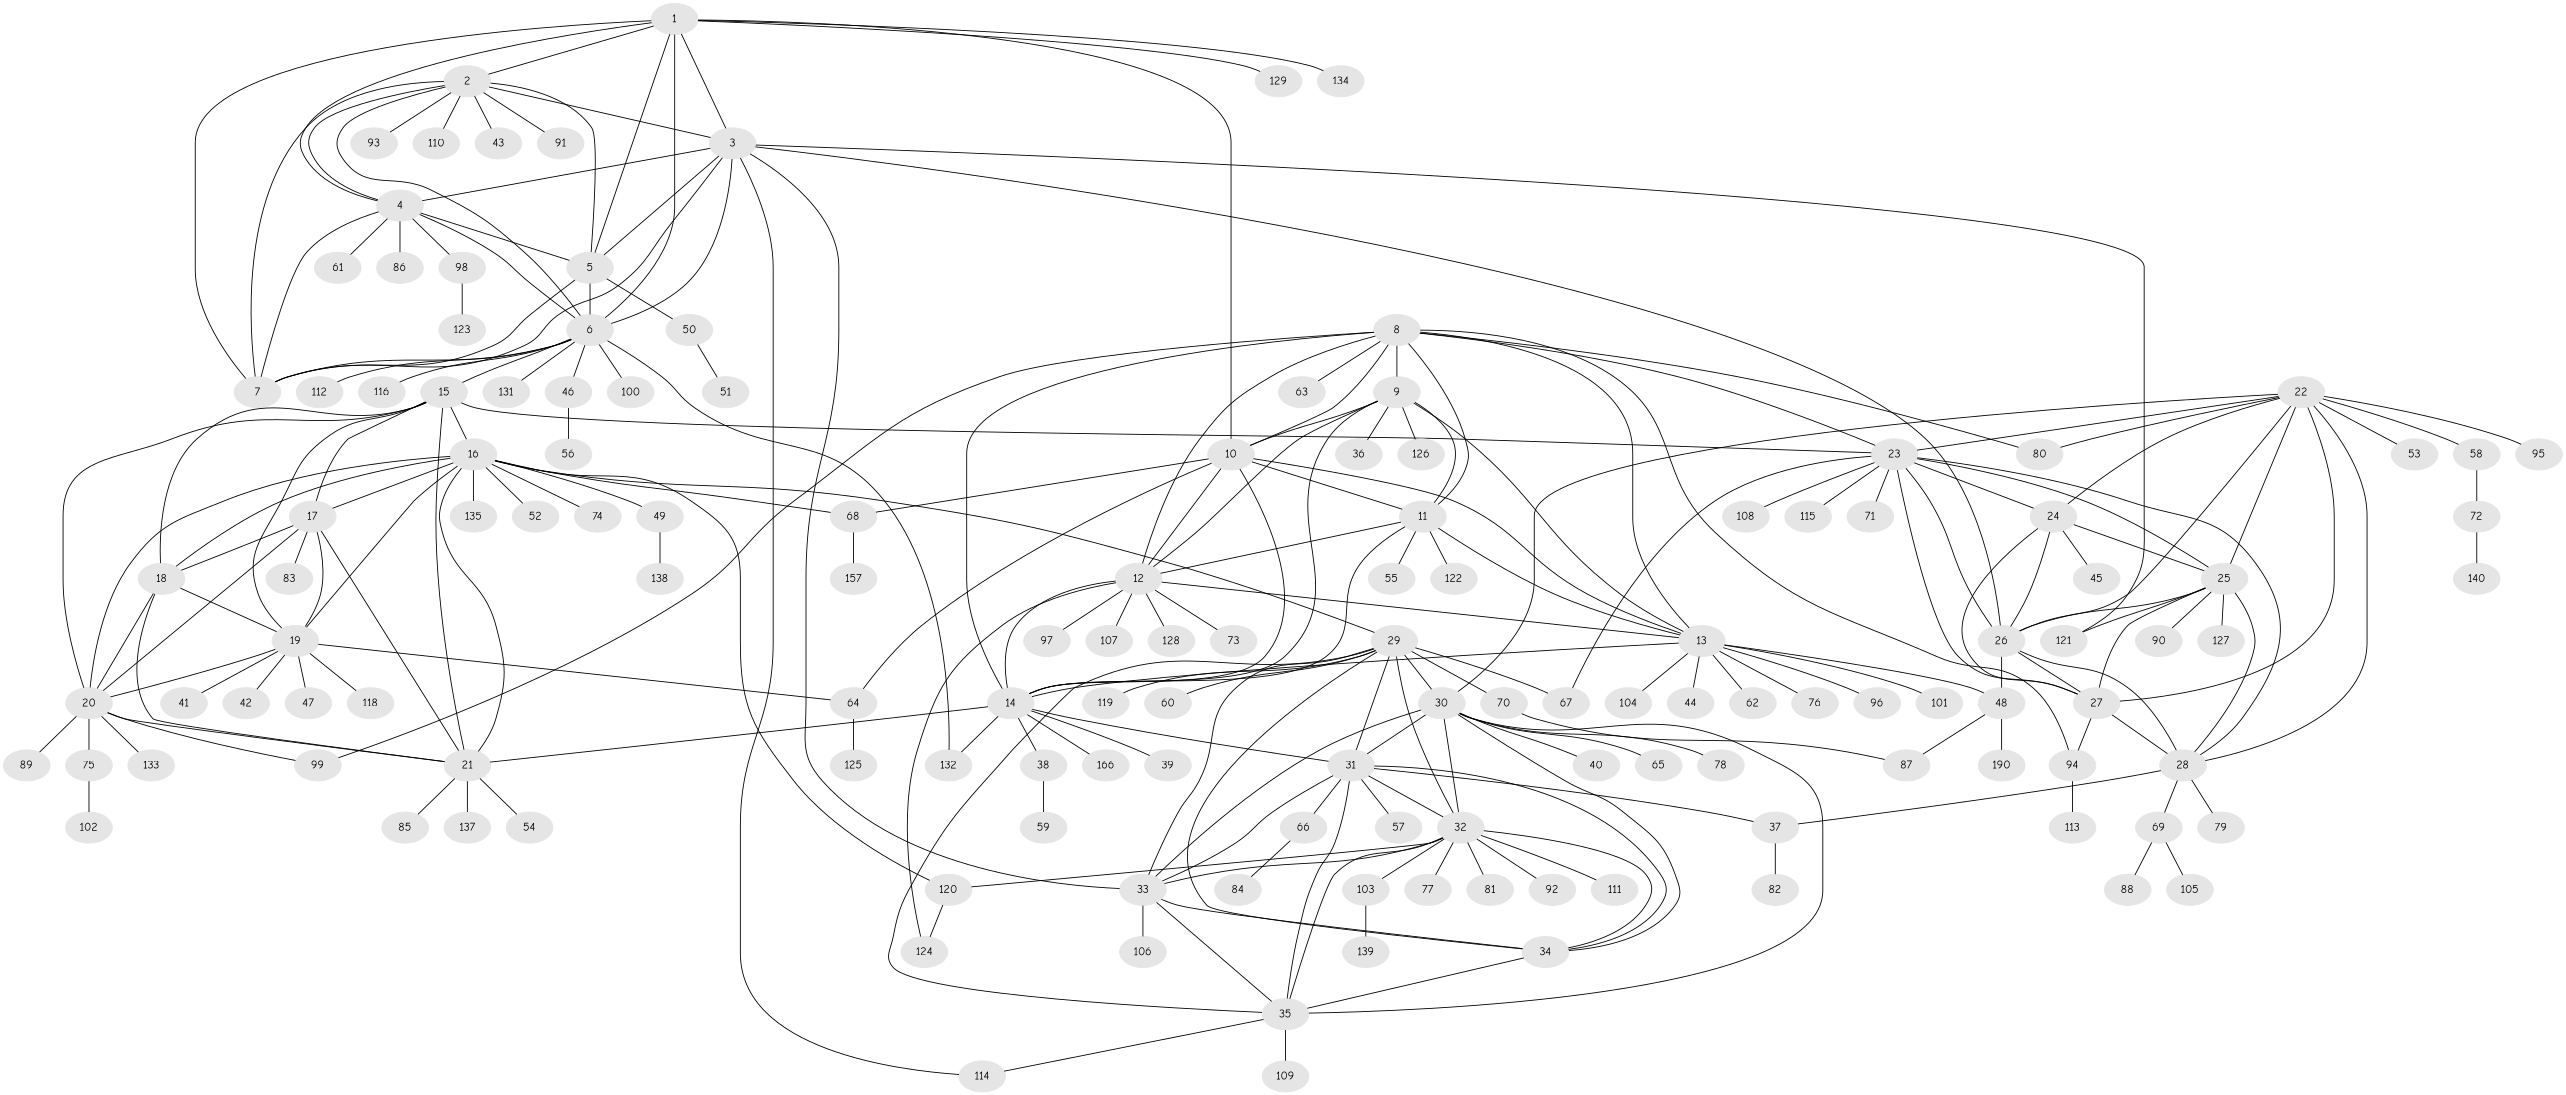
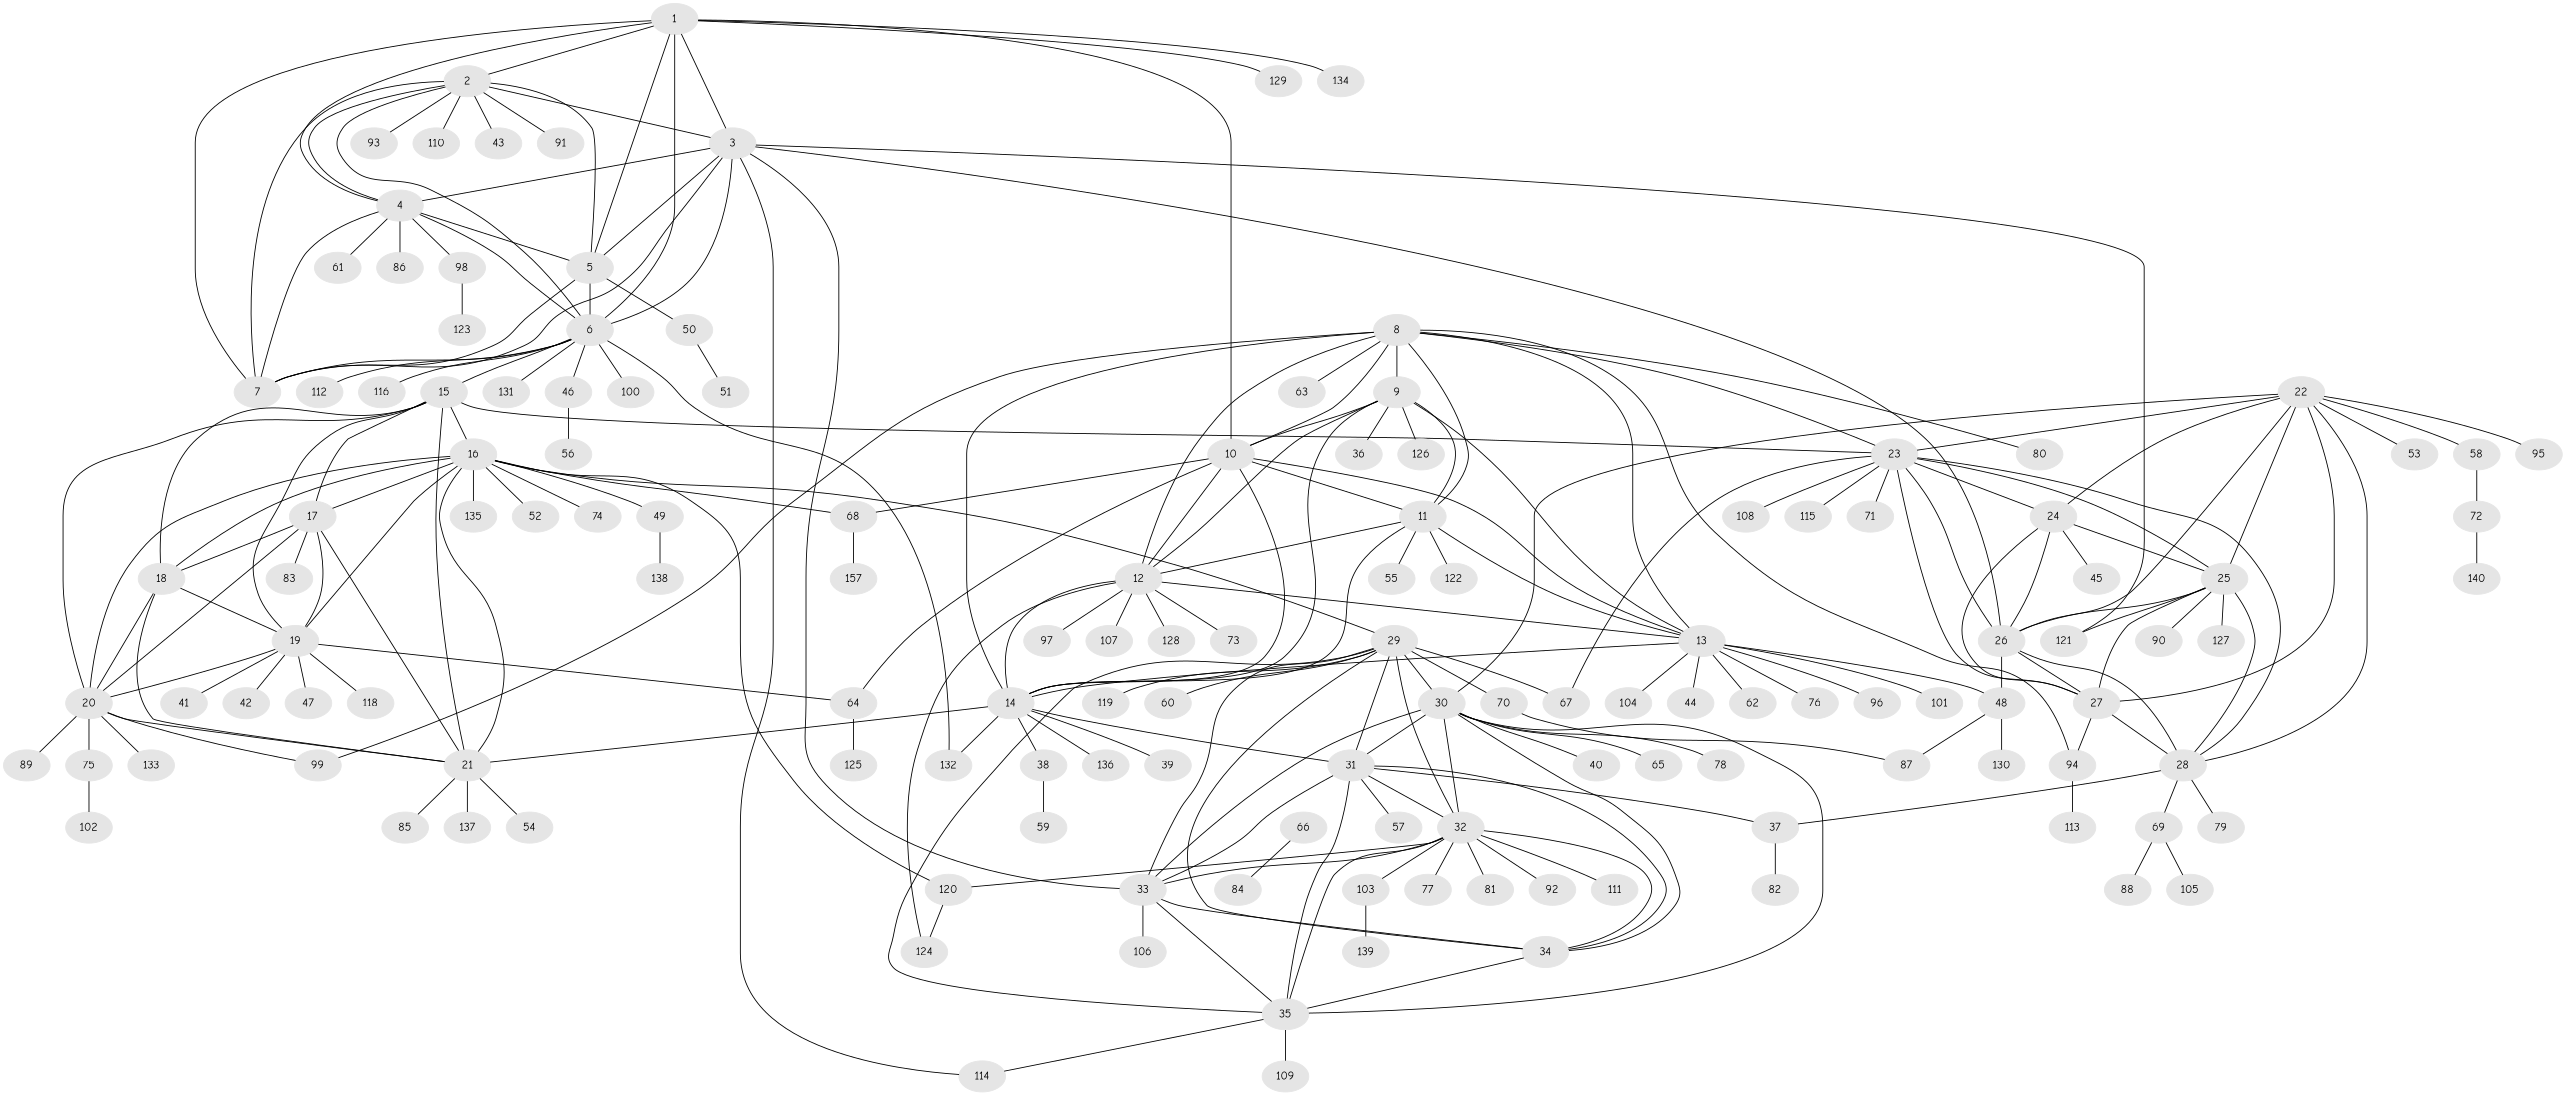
(2169, 421) -> none
(1106, 765) -> (1106, 765)
(2002, 765) -> (2002, 765)
(1327, 797) -> none
